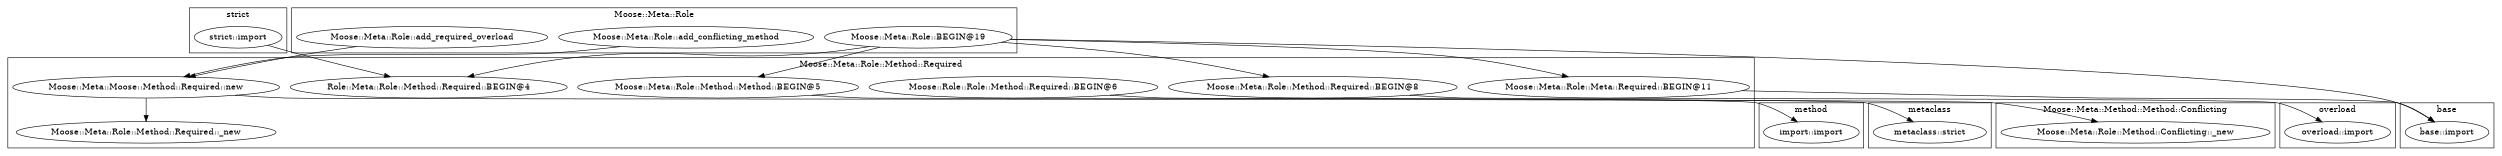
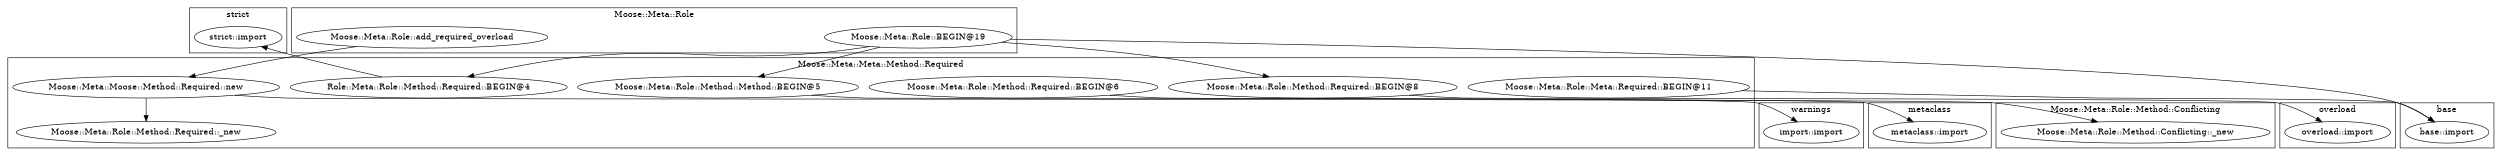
(686, 37) -> none
(1343, 50) -> none
(329, 62) -> (324, 63)
(881, 65) -> (881, 65)
(1013, 87) -> (1013, 87)
(1811, 110) -> (1811, 110)
(2136, 110) -> (2136, 110)
(1930, 132) -> (1930, 132)
